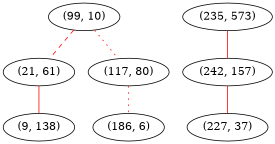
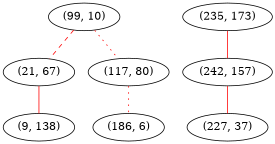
(228, 17) -> (228, 17)
(39, 72) -> (39, 72)
